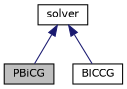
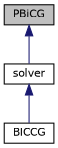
(43, 49) -> (29, 50)
